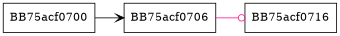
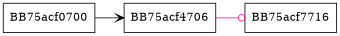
(170, 18) -> (170, 18)
(291, 18) -> (291, 18)
